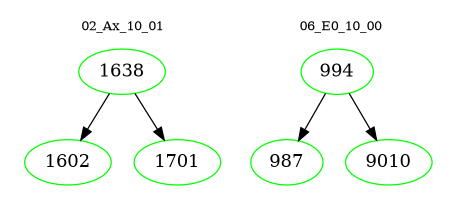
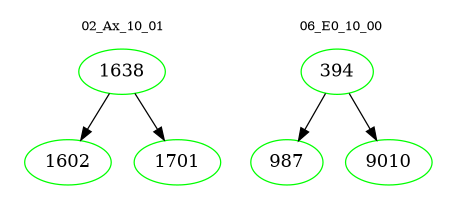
(337, 72) -> (337, 72)
